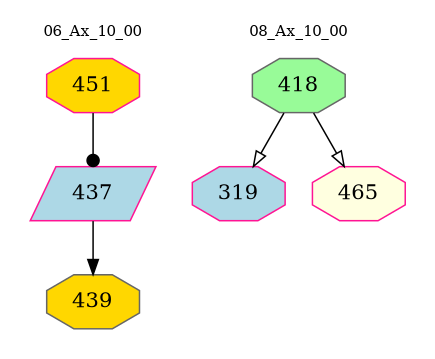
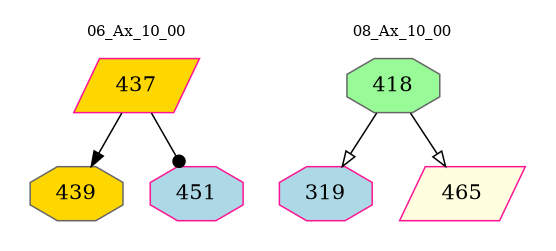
(93, 86) -> (197, 194)
(93, 134) -> (164, 134)
(93, 194) -> (137, 86)
(359, 194) -> (462, 194)
